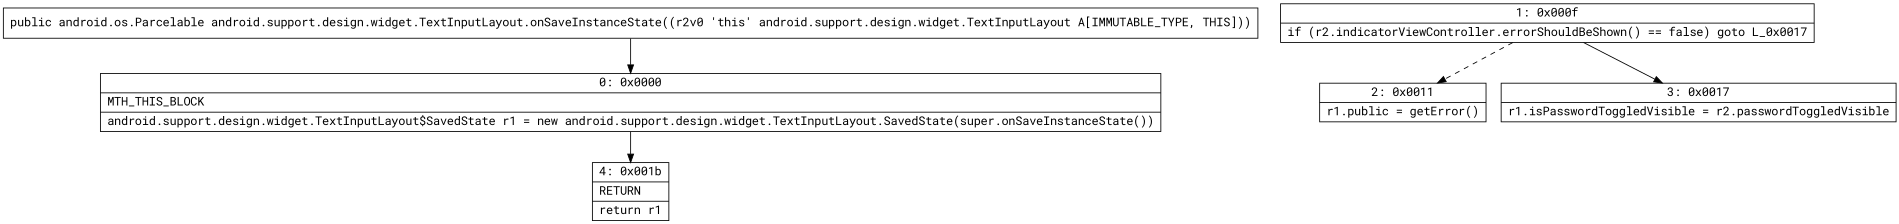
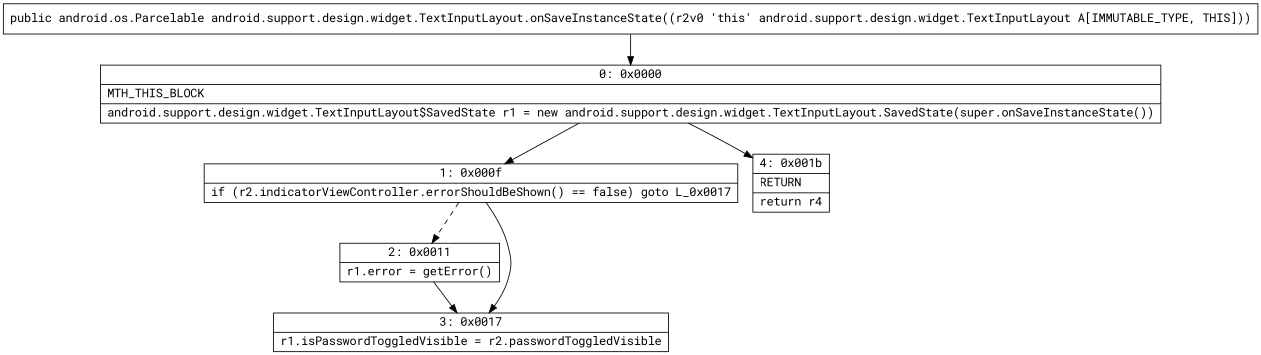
(1403, 112) -> (420, 272)
none -> (546, 141)
(631, 210) -> (791, 202)
none -> (443, 294)
